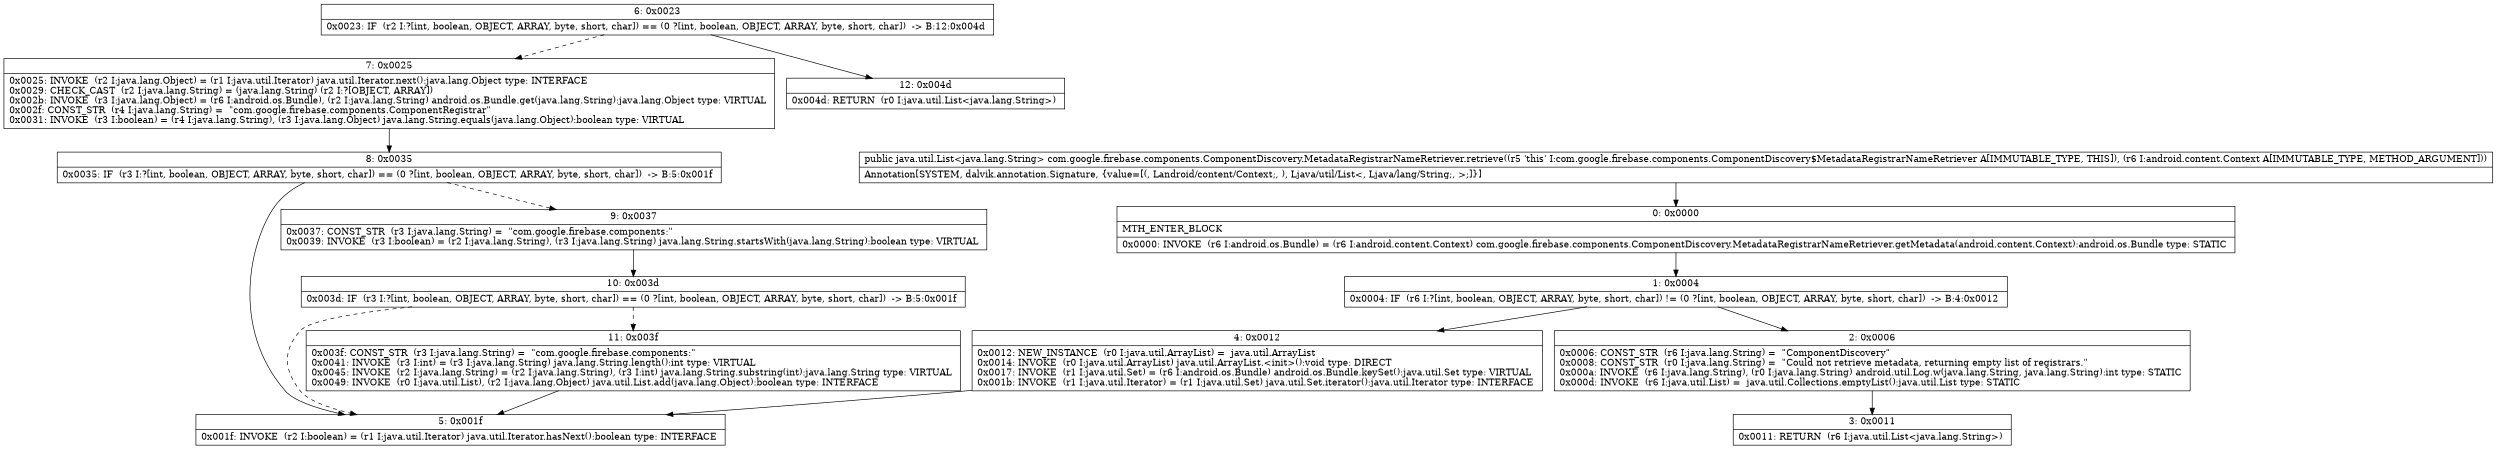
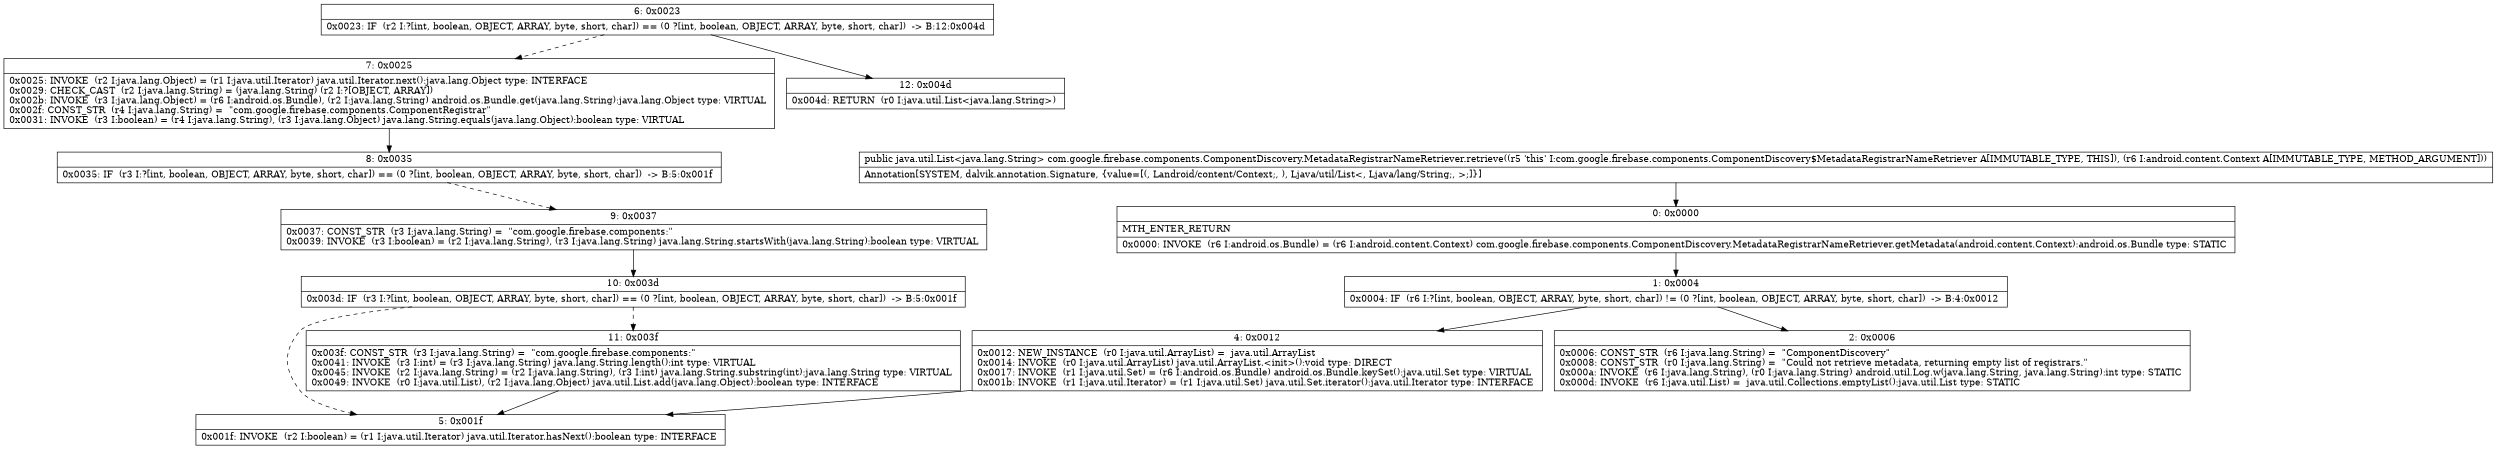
(1173, 229) -> (1177, 229)
(251, 310) -> none
(1872, 430) -> none
